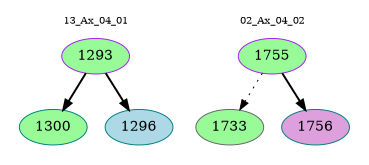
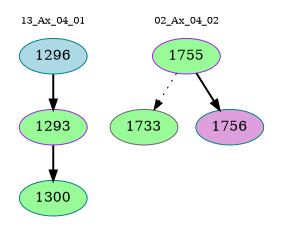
(115, 87) -> (53, 87)
